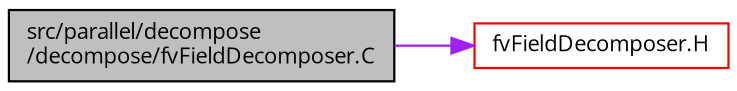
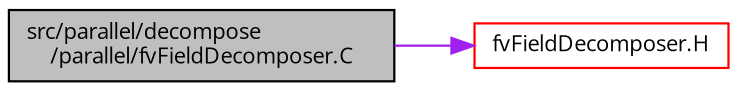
(202, 46) -> (202, 46)
